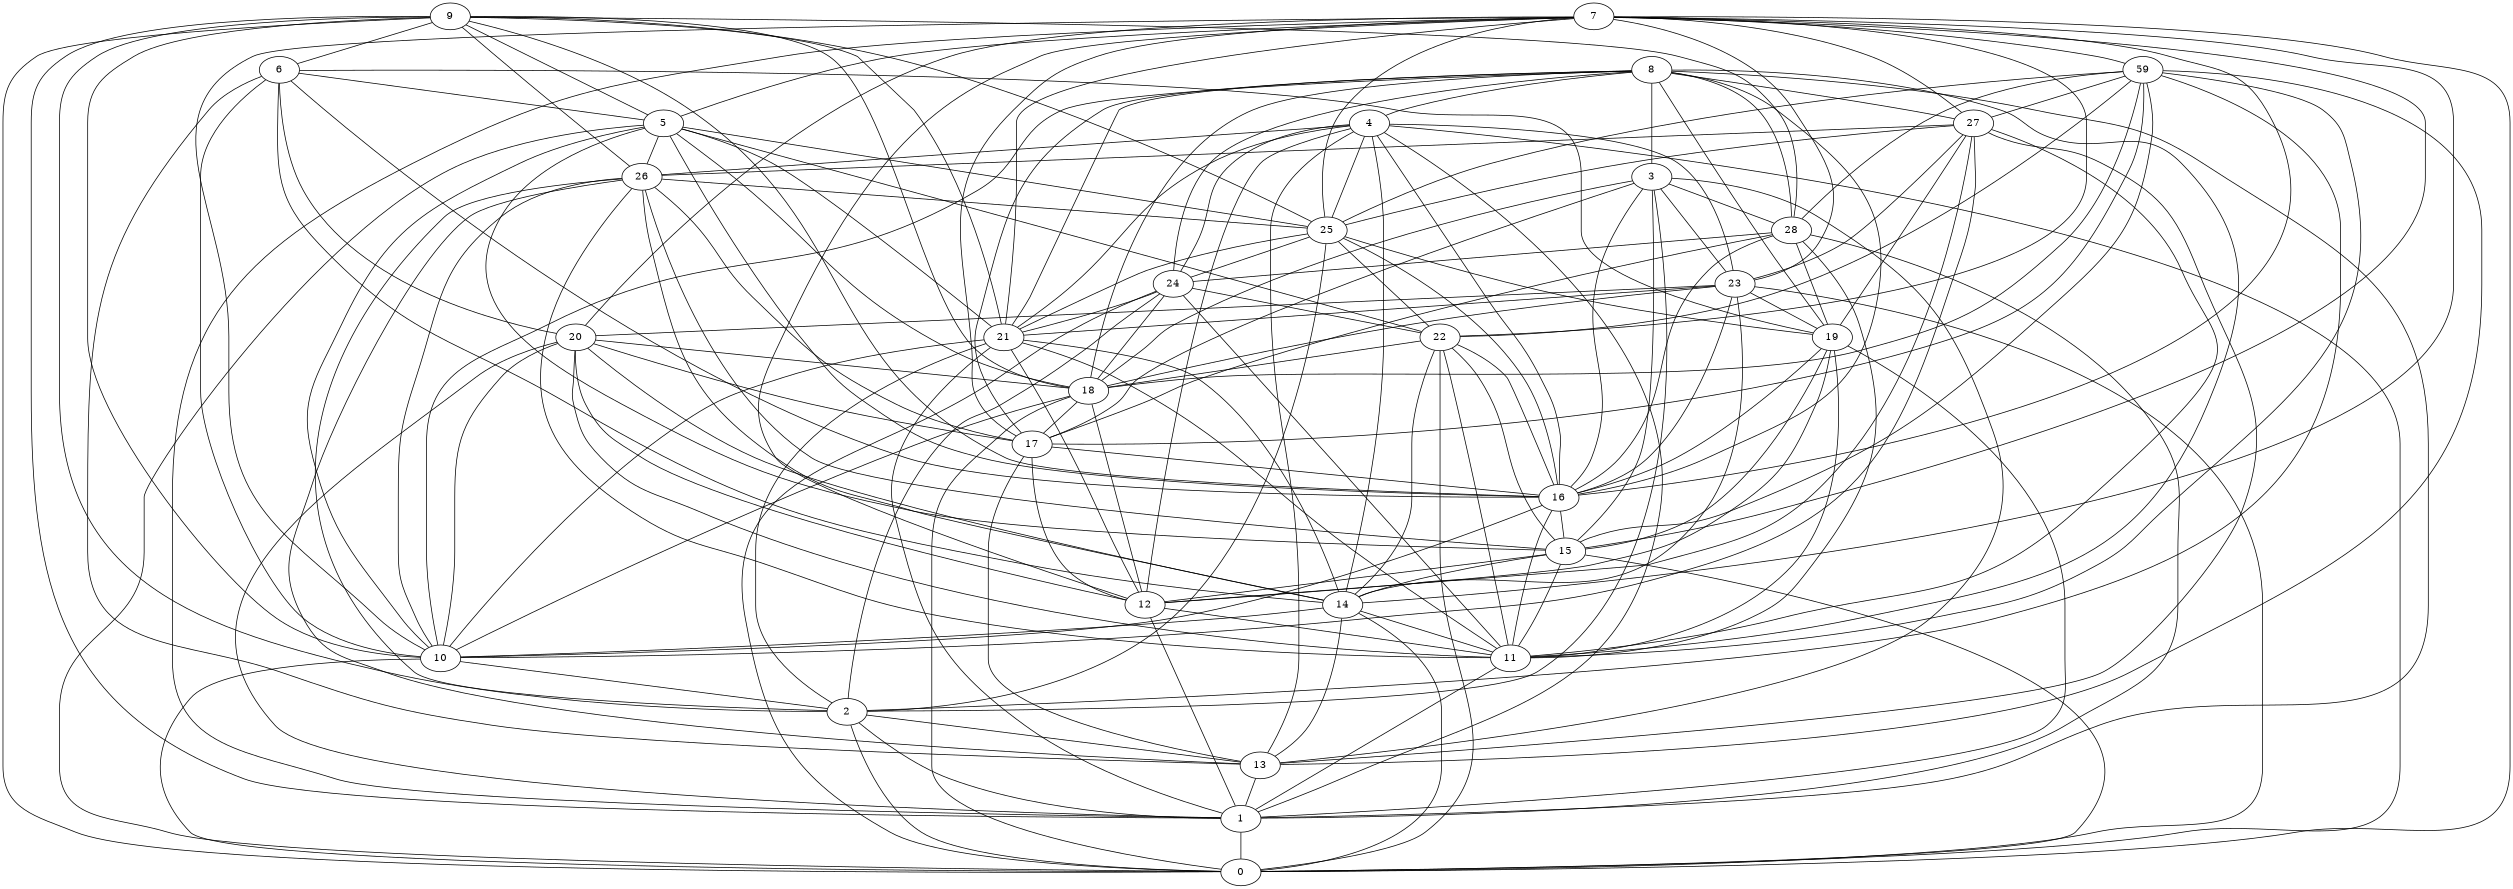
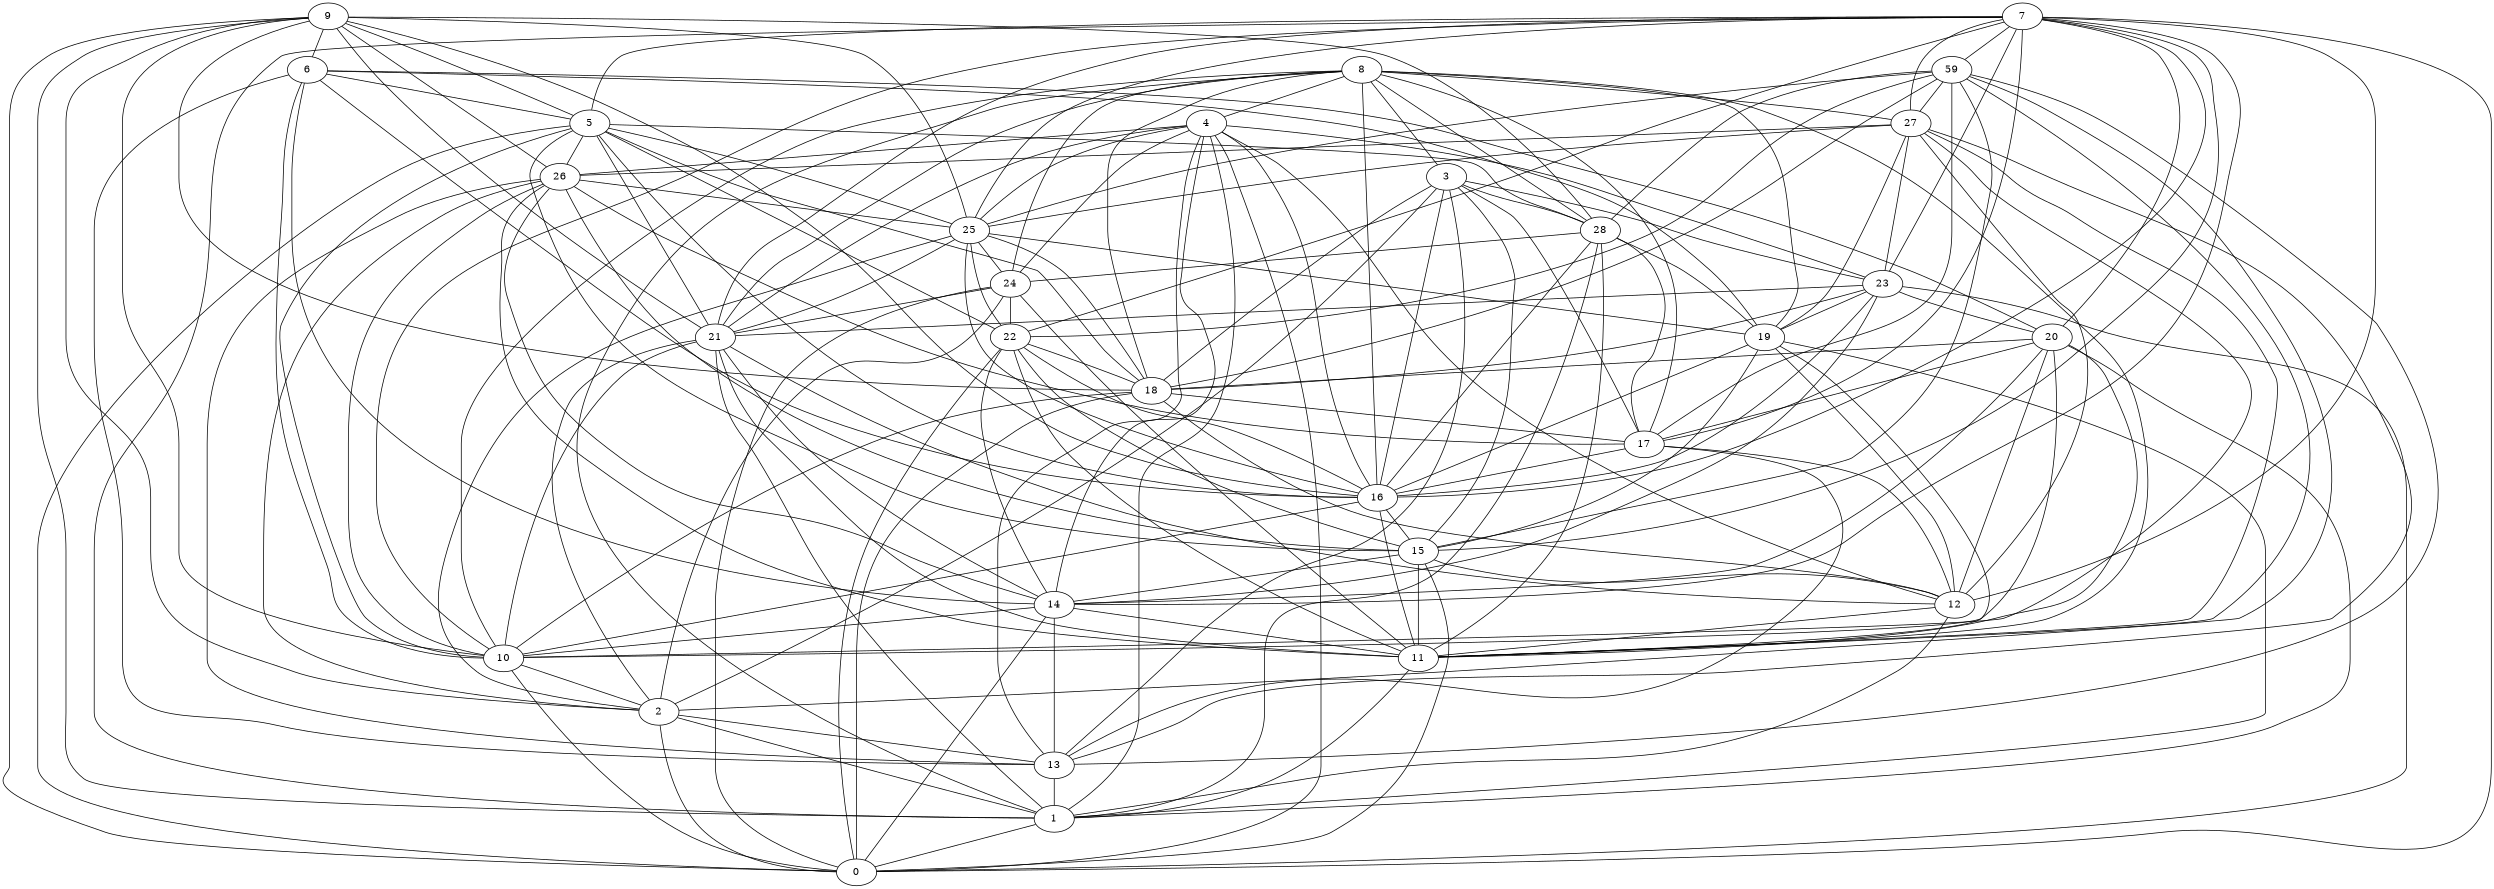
none -> (1180, 144)
(1131, 337) -> (1080, 290)
